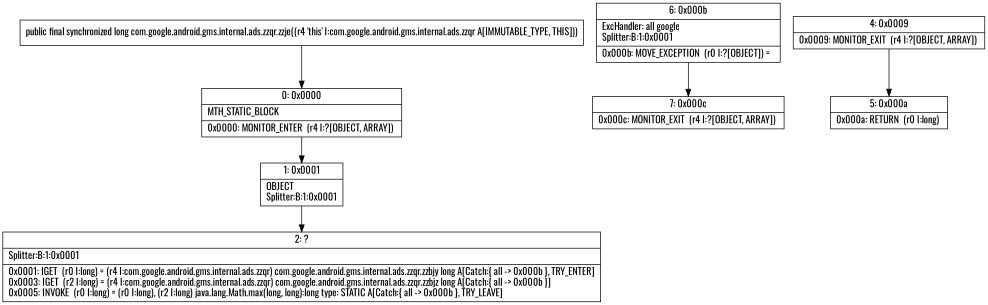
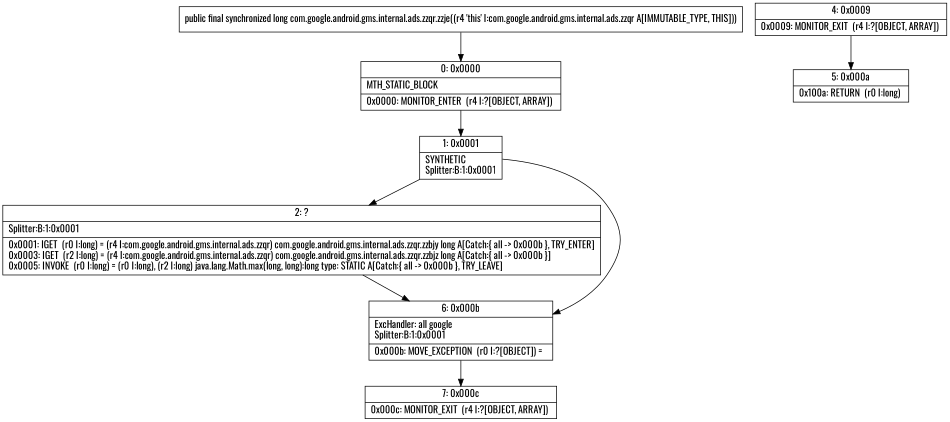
(889, 120) -> (851, 94)
(280, 187) -> (446, 160)
none -> (612, 213)
none -> (383, 286)
